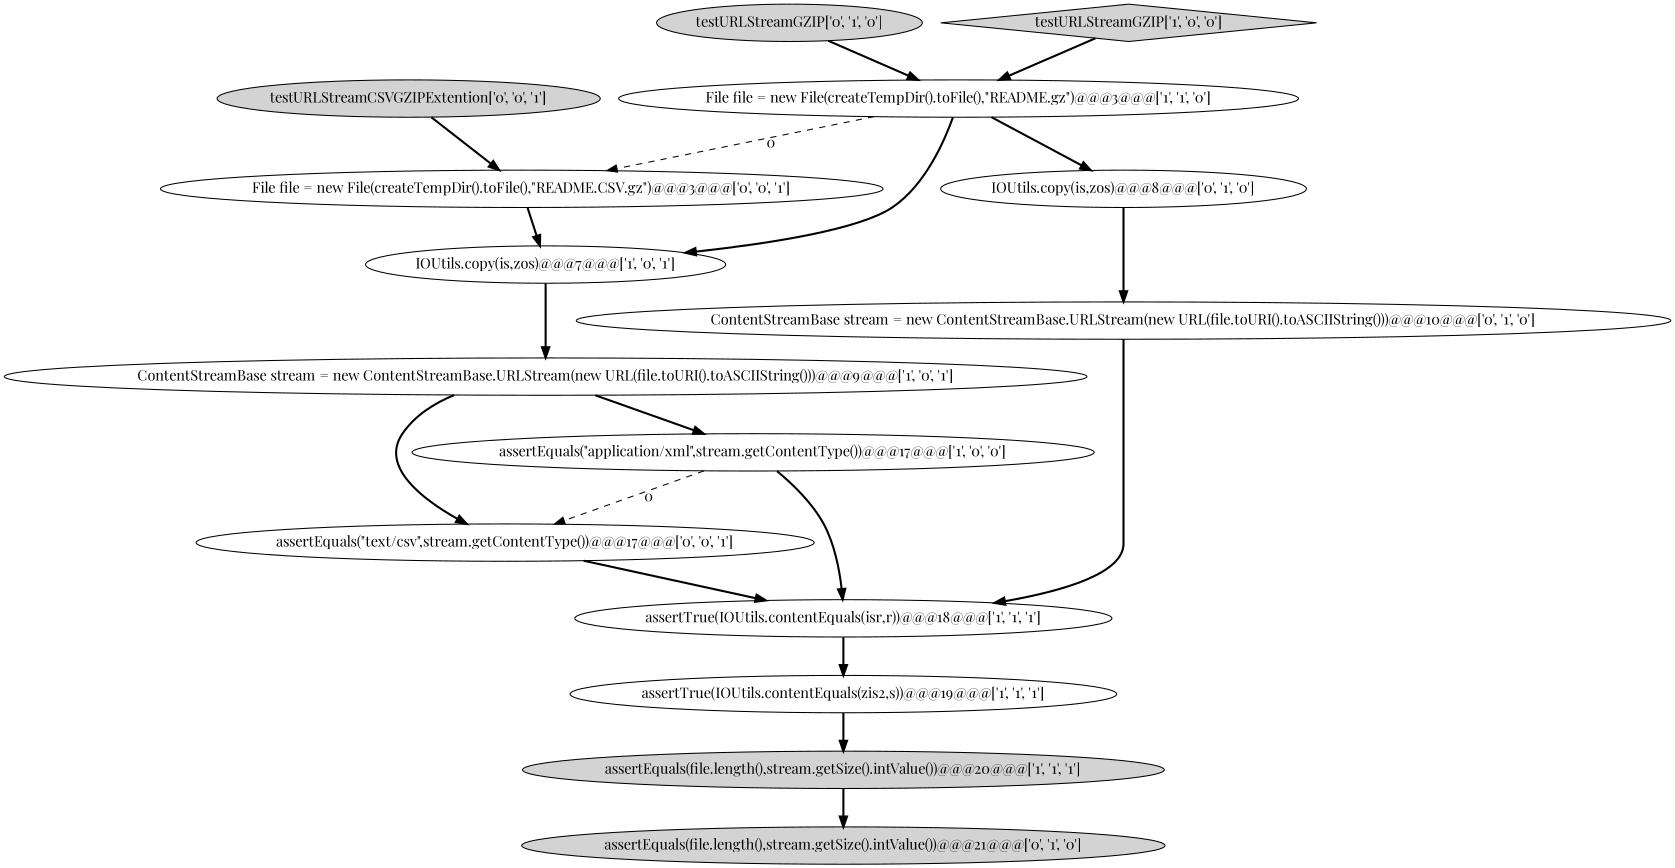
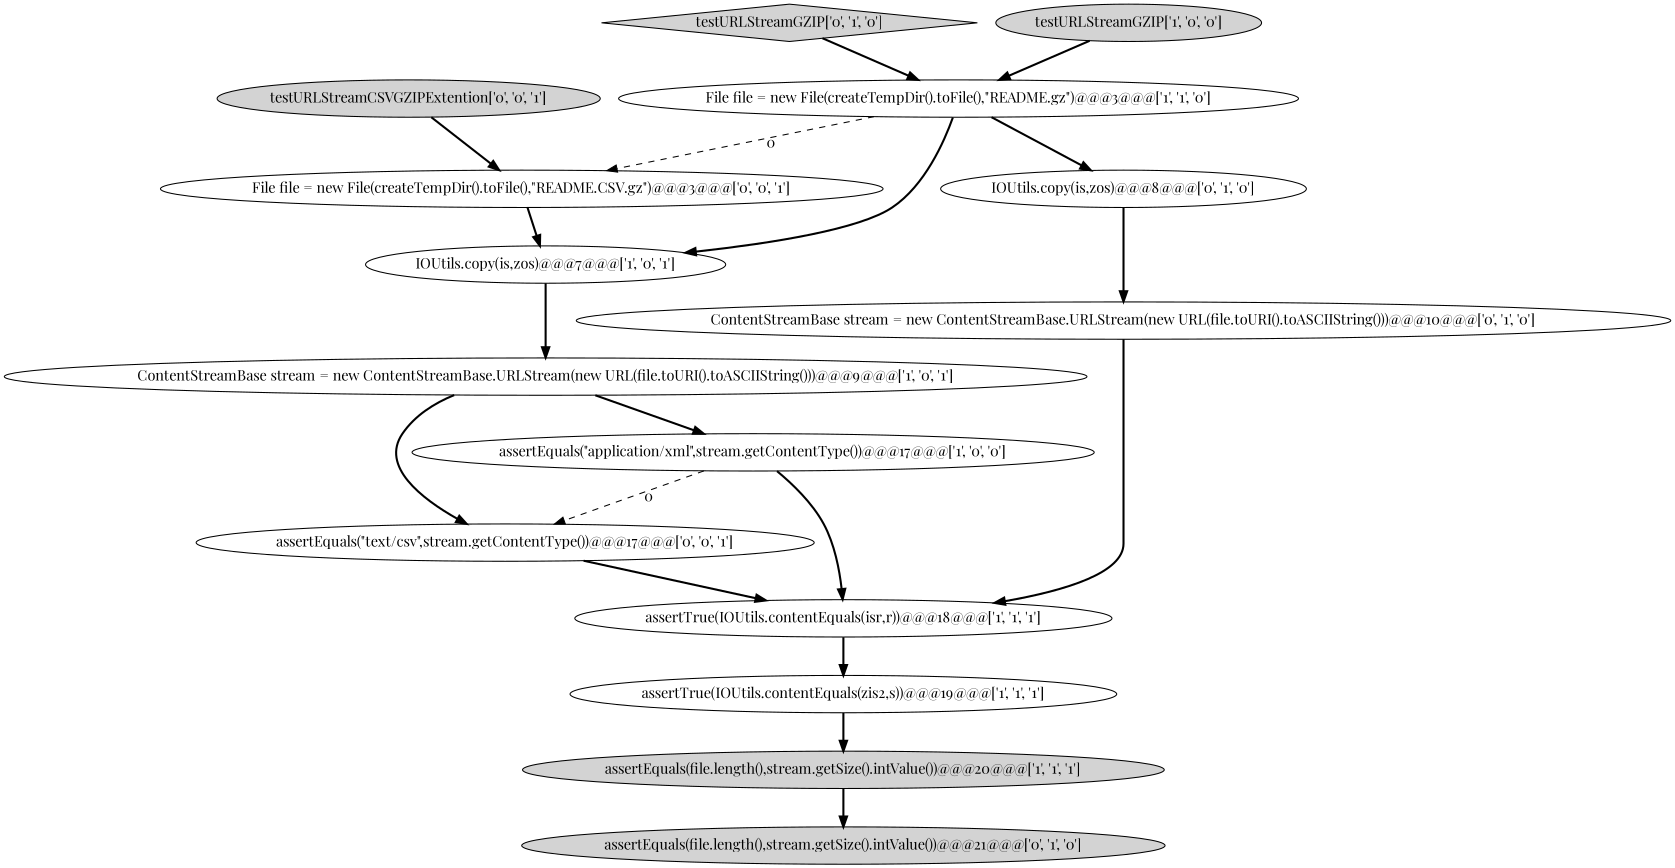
(789, 23) -> (789, 23)
(1129, 23) -> (1129, 23)
